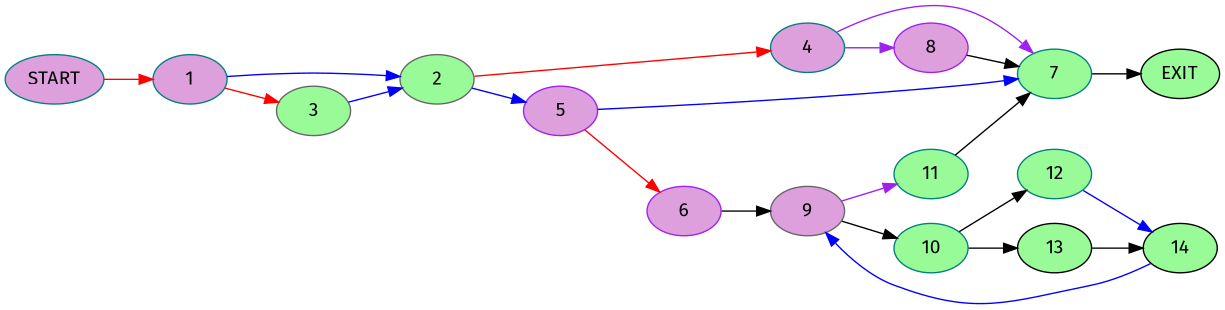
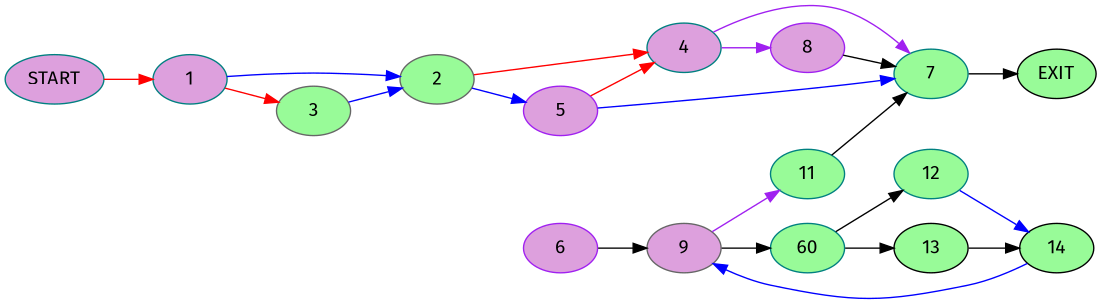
(617, 156) -> (616, 83)
(931, 248) -> (808, 248)
